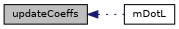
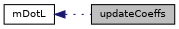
(111, 14) -> (78, 14)
